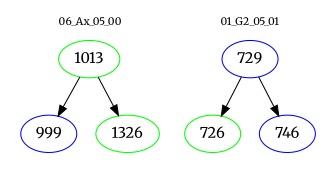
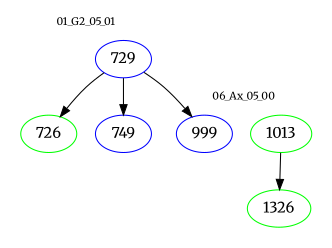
(71, 92) -> (175, 97)
(287, 134) -> (123, 134)
